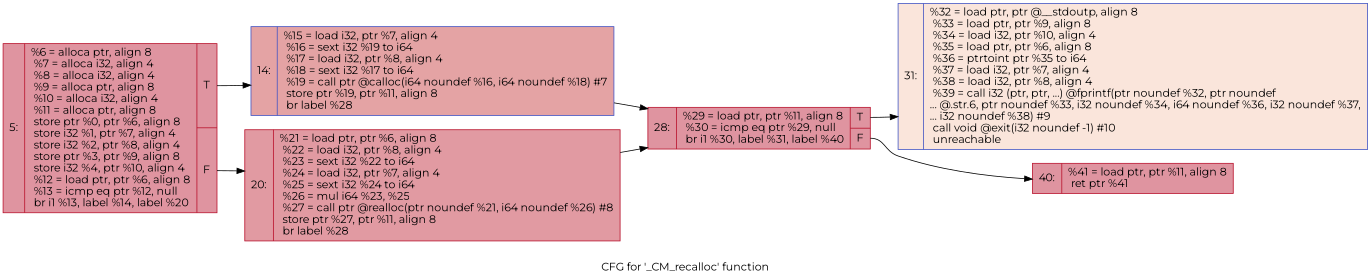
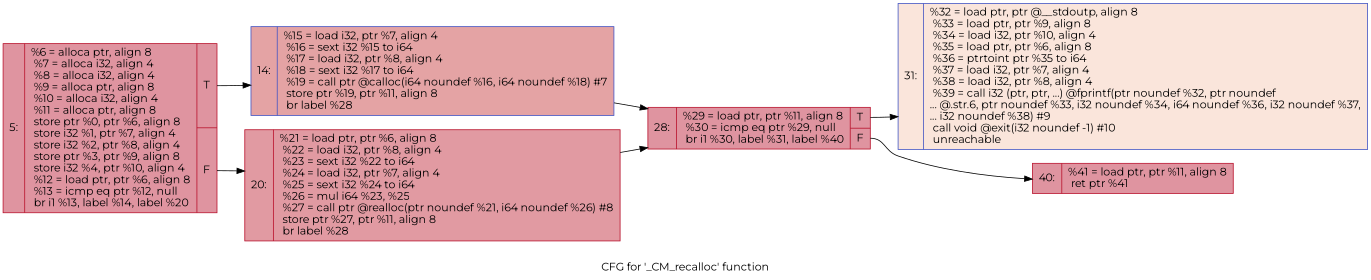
(348, 47) -> (348, 47)
